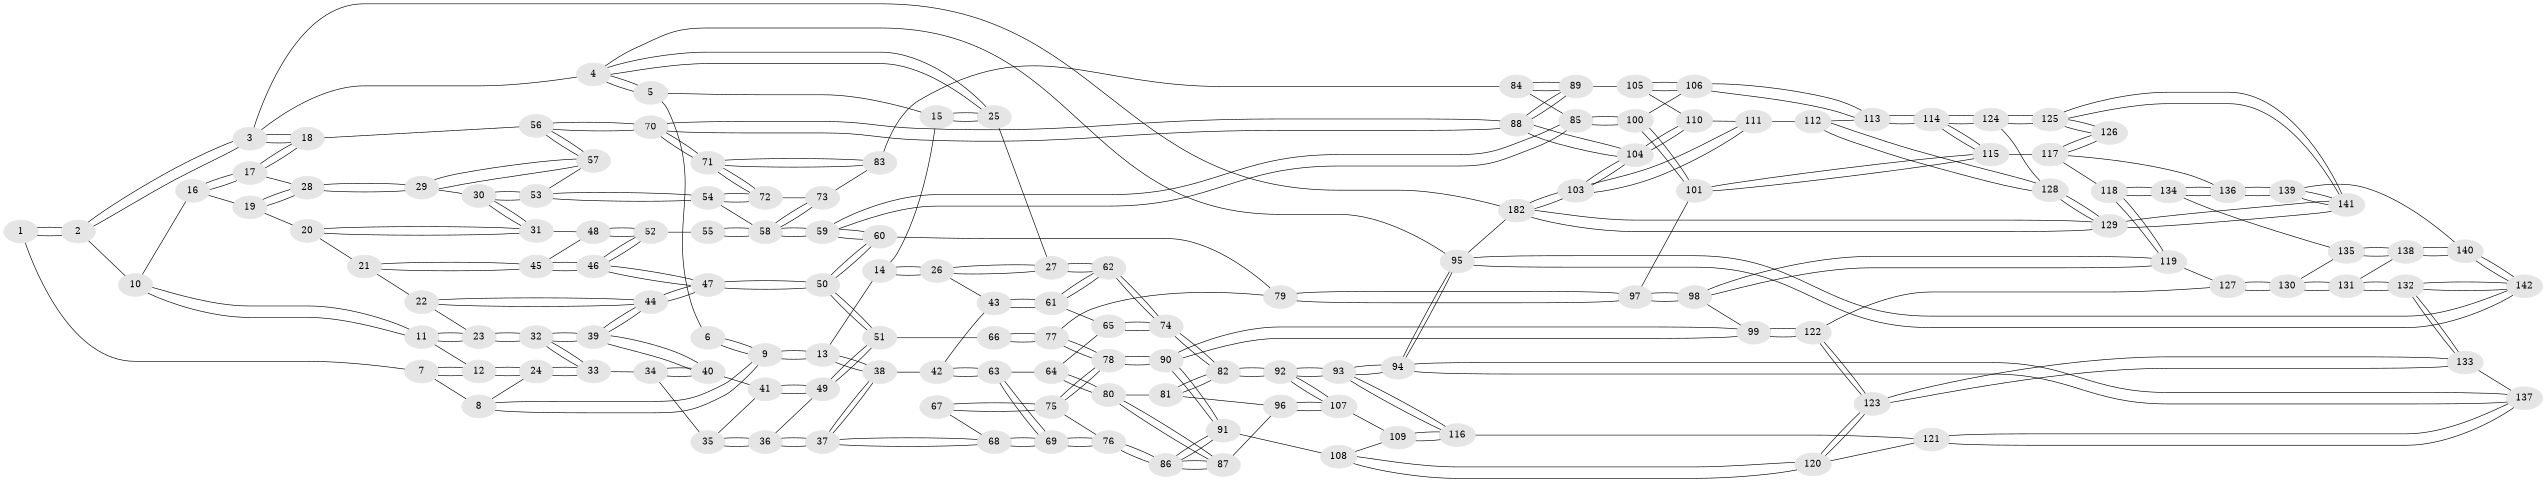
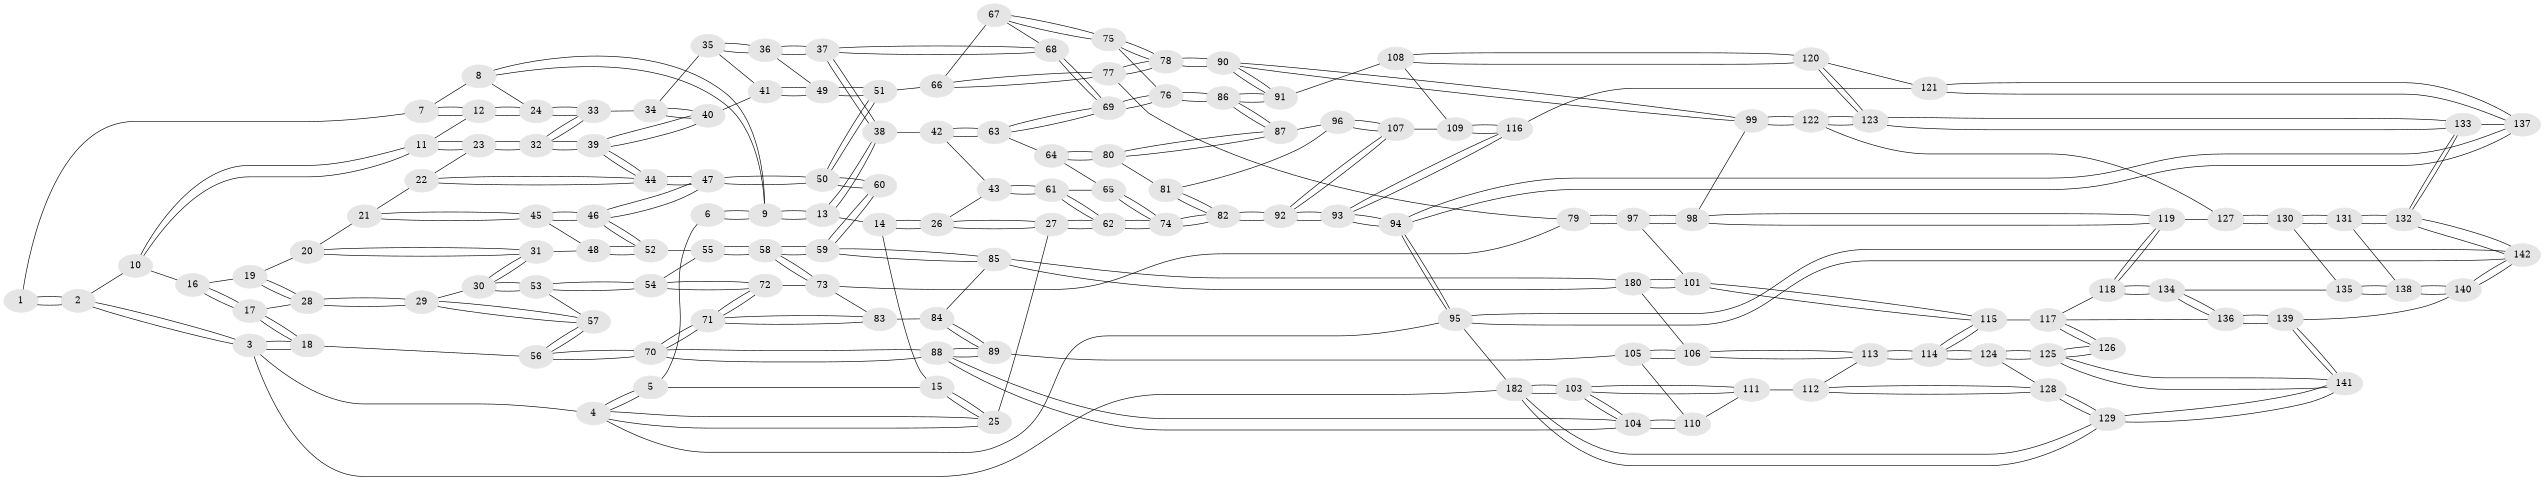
none -> (966, 51)
(1635, 121) -> (1633, 284)
(737, 215) -> (676, 271)
(1090, 239) -> (1199, 255)
